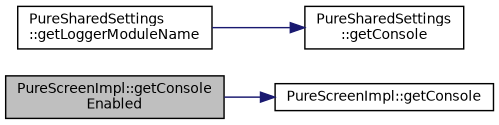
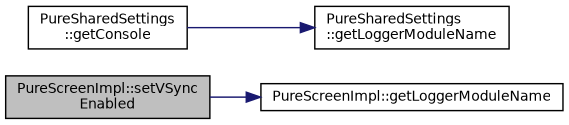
(251, 28) -> (244, 28)
(115, 97) -> (108, 97)
(384, 97) -> (412, 97)
